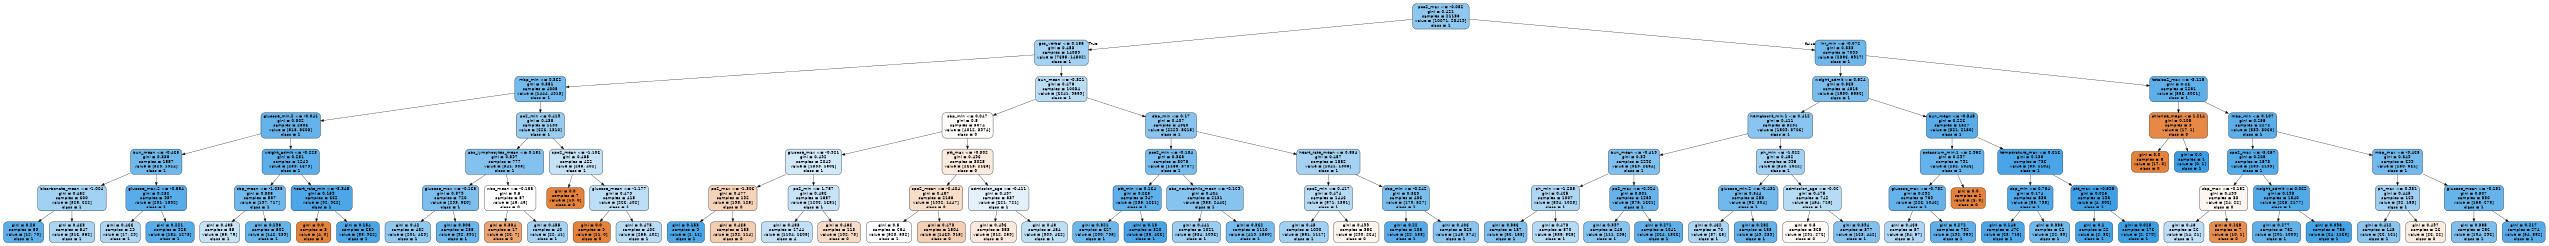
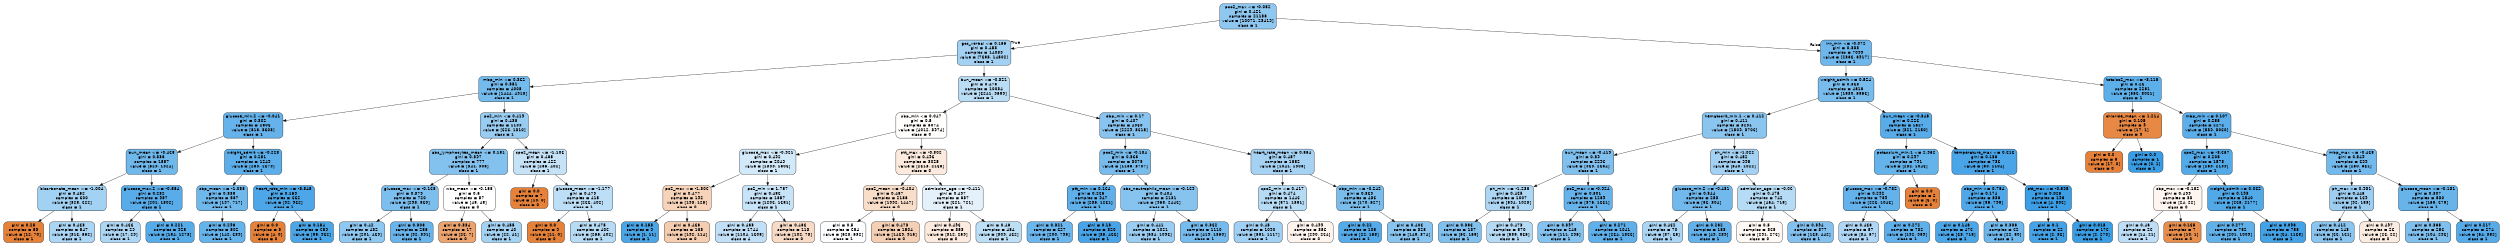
(24, 232) -> (24, 232)
(220, 232) -> none
